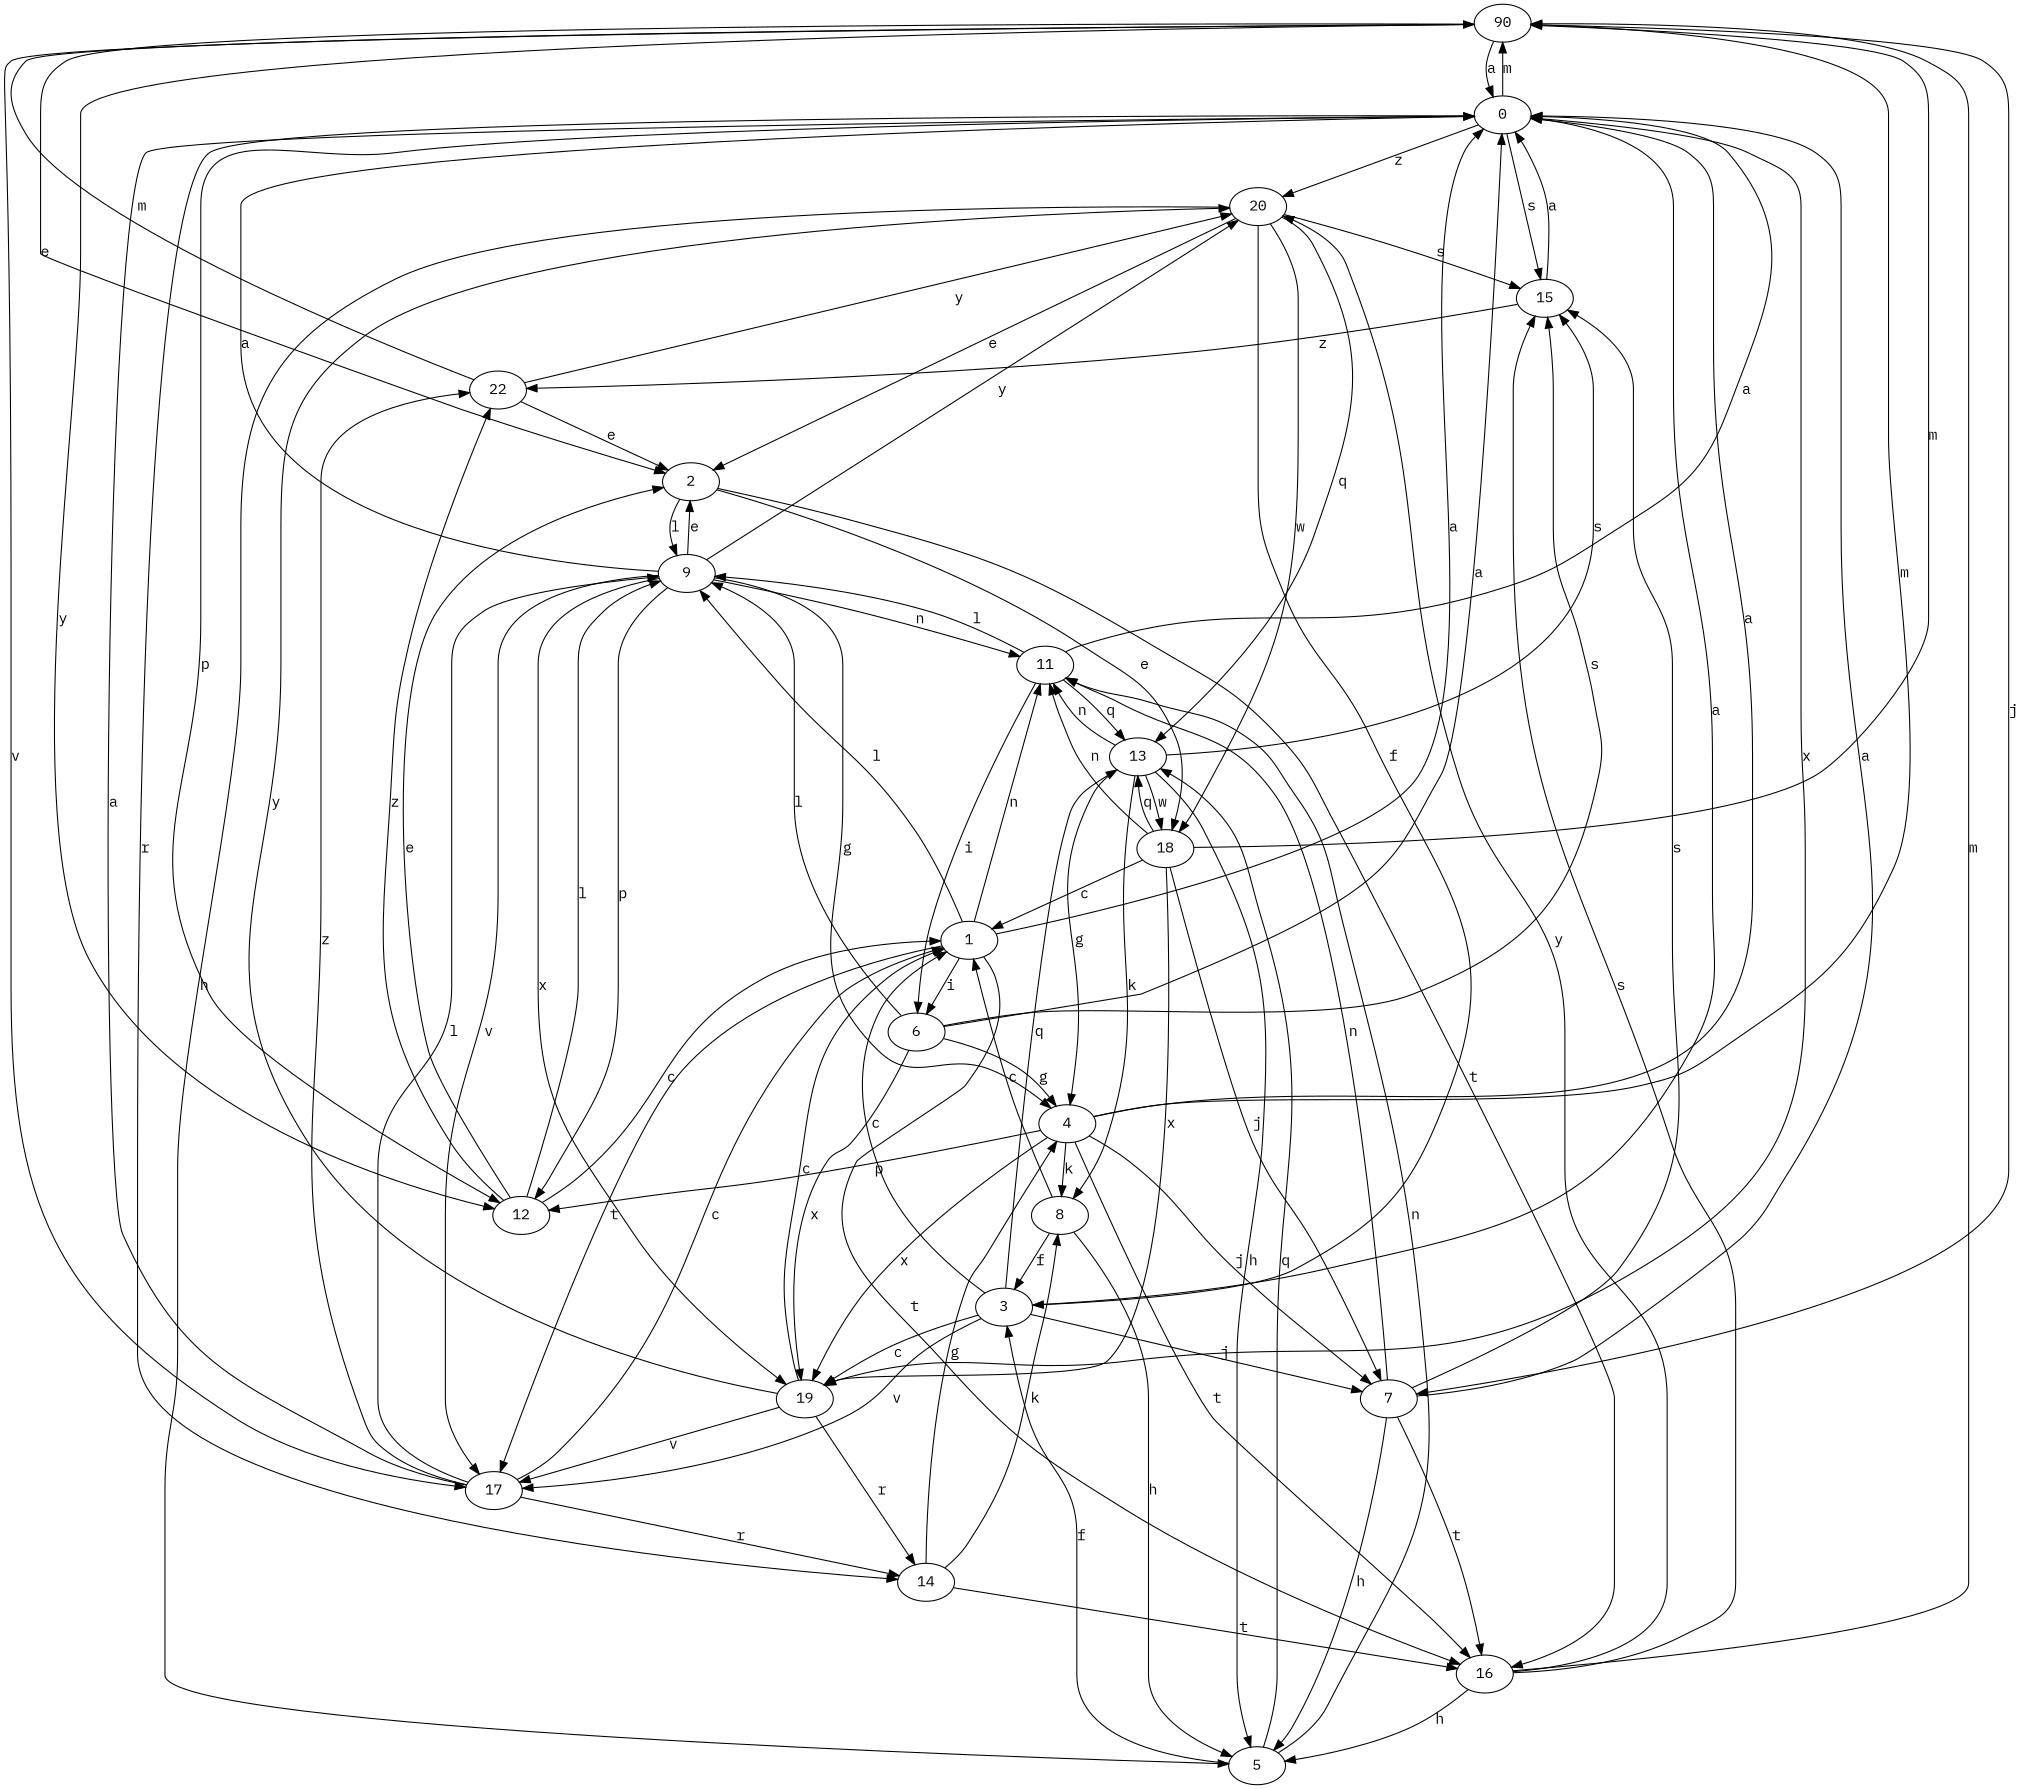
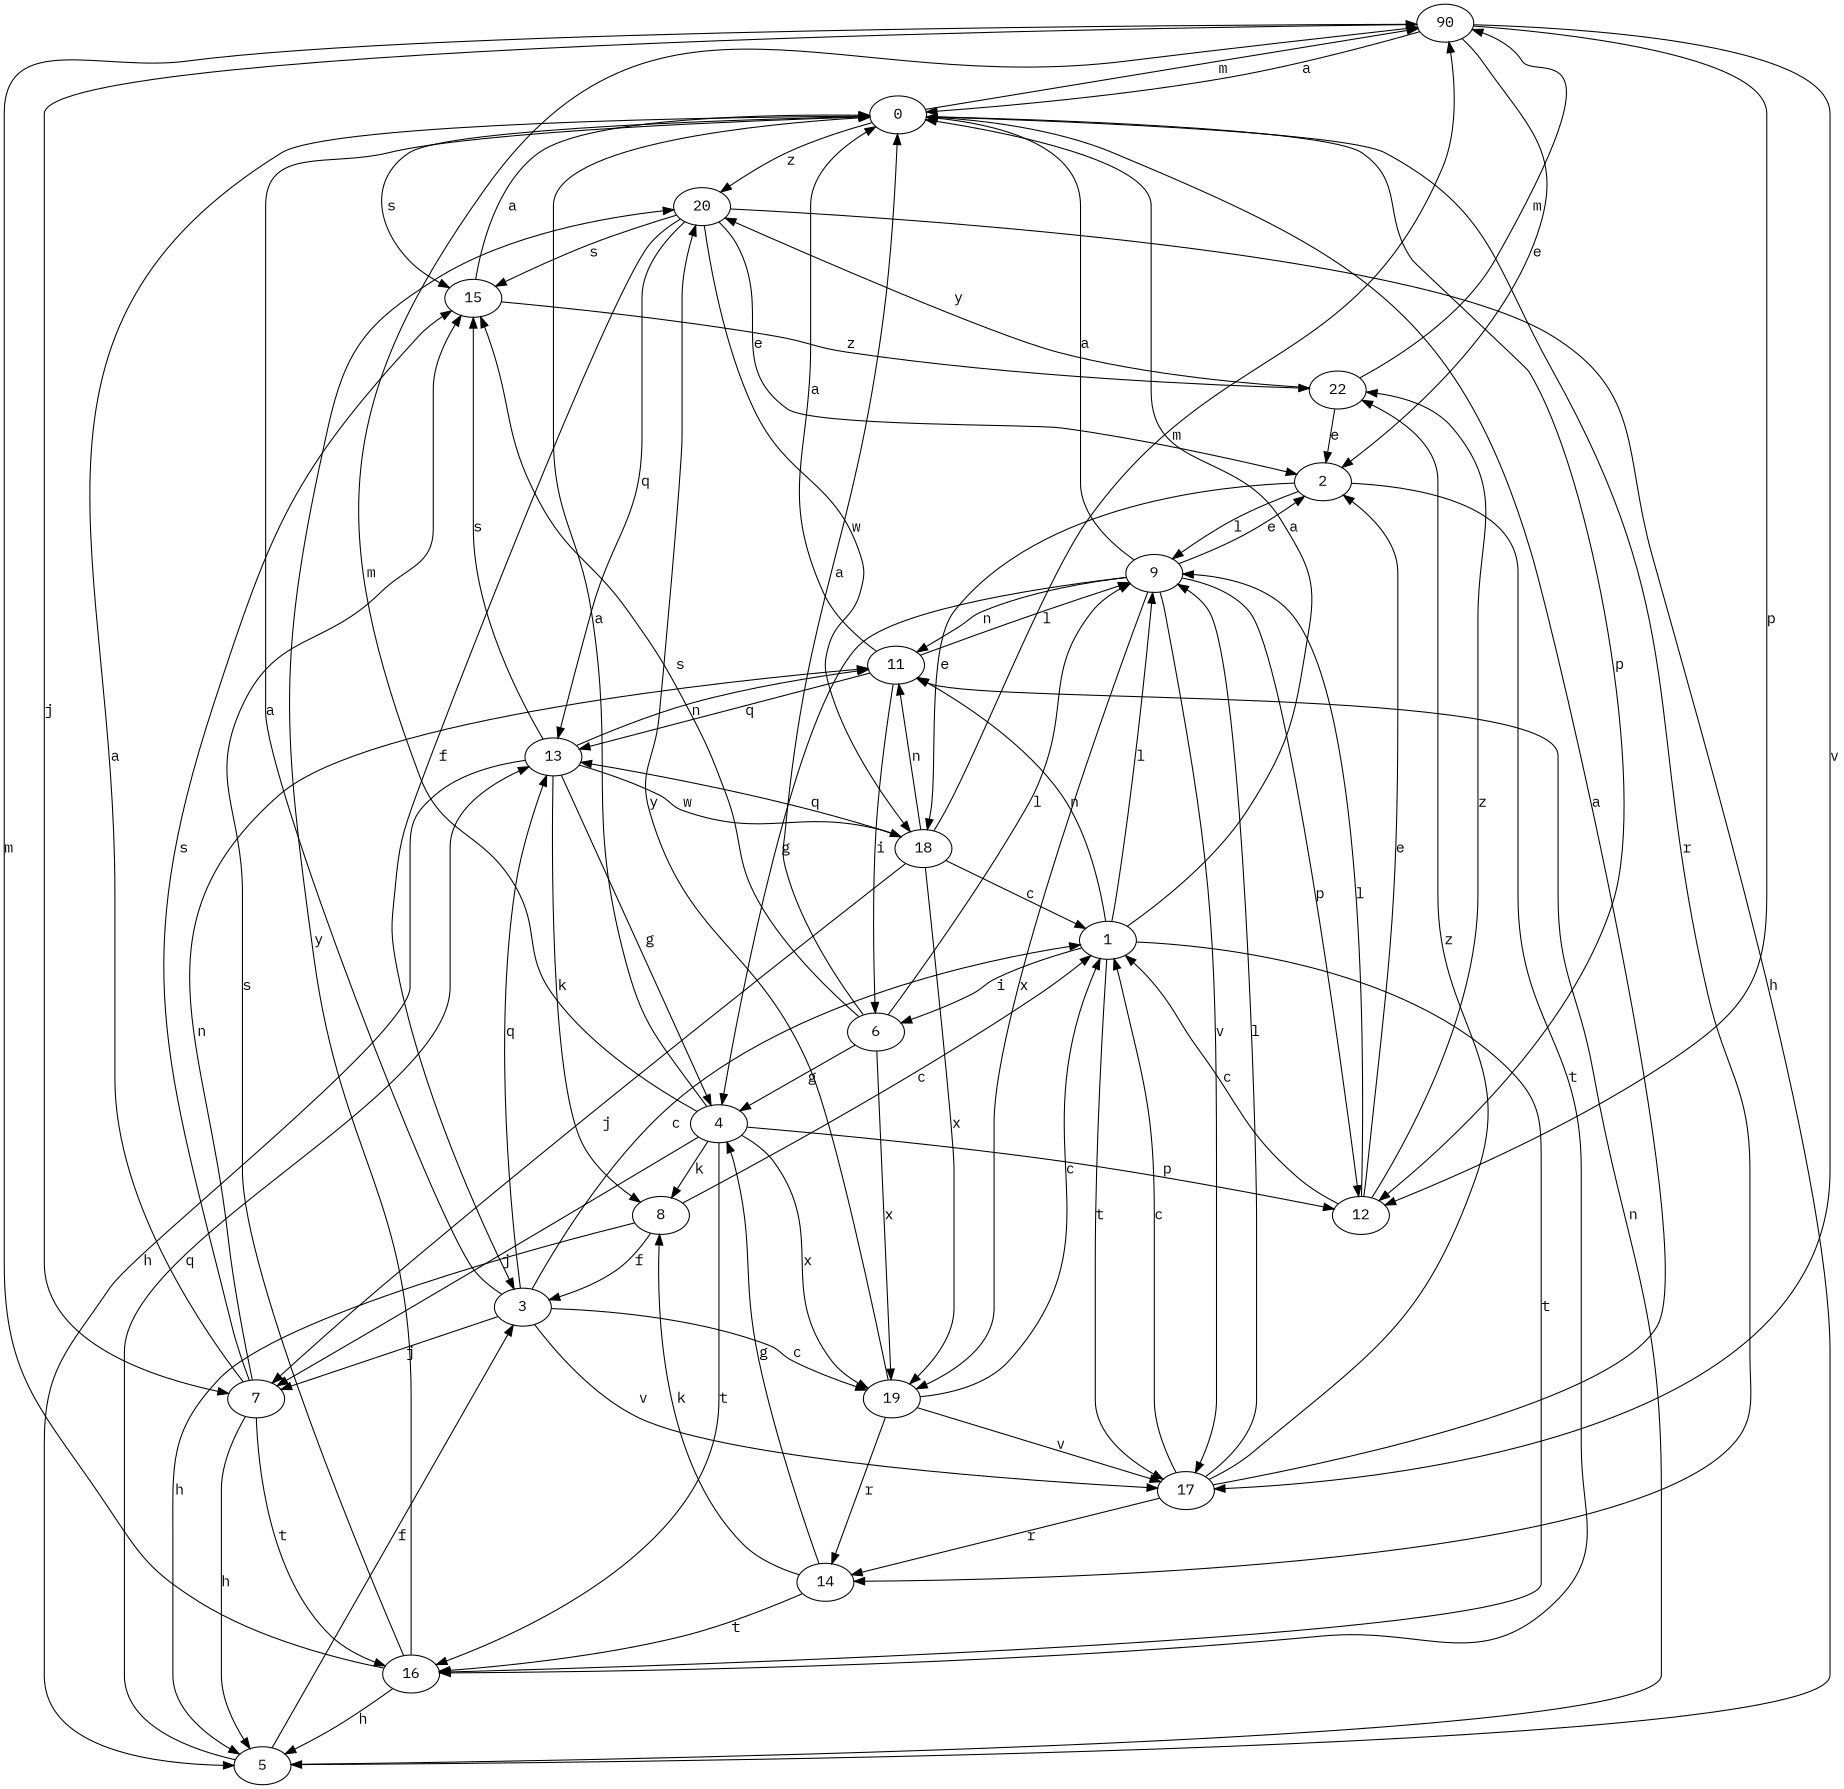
(968, 393) -> none
(63, 619) -> (1772, 619)
(1804, 1031) -> none
